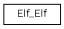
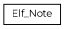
(32, 14) -> (32, 14)
